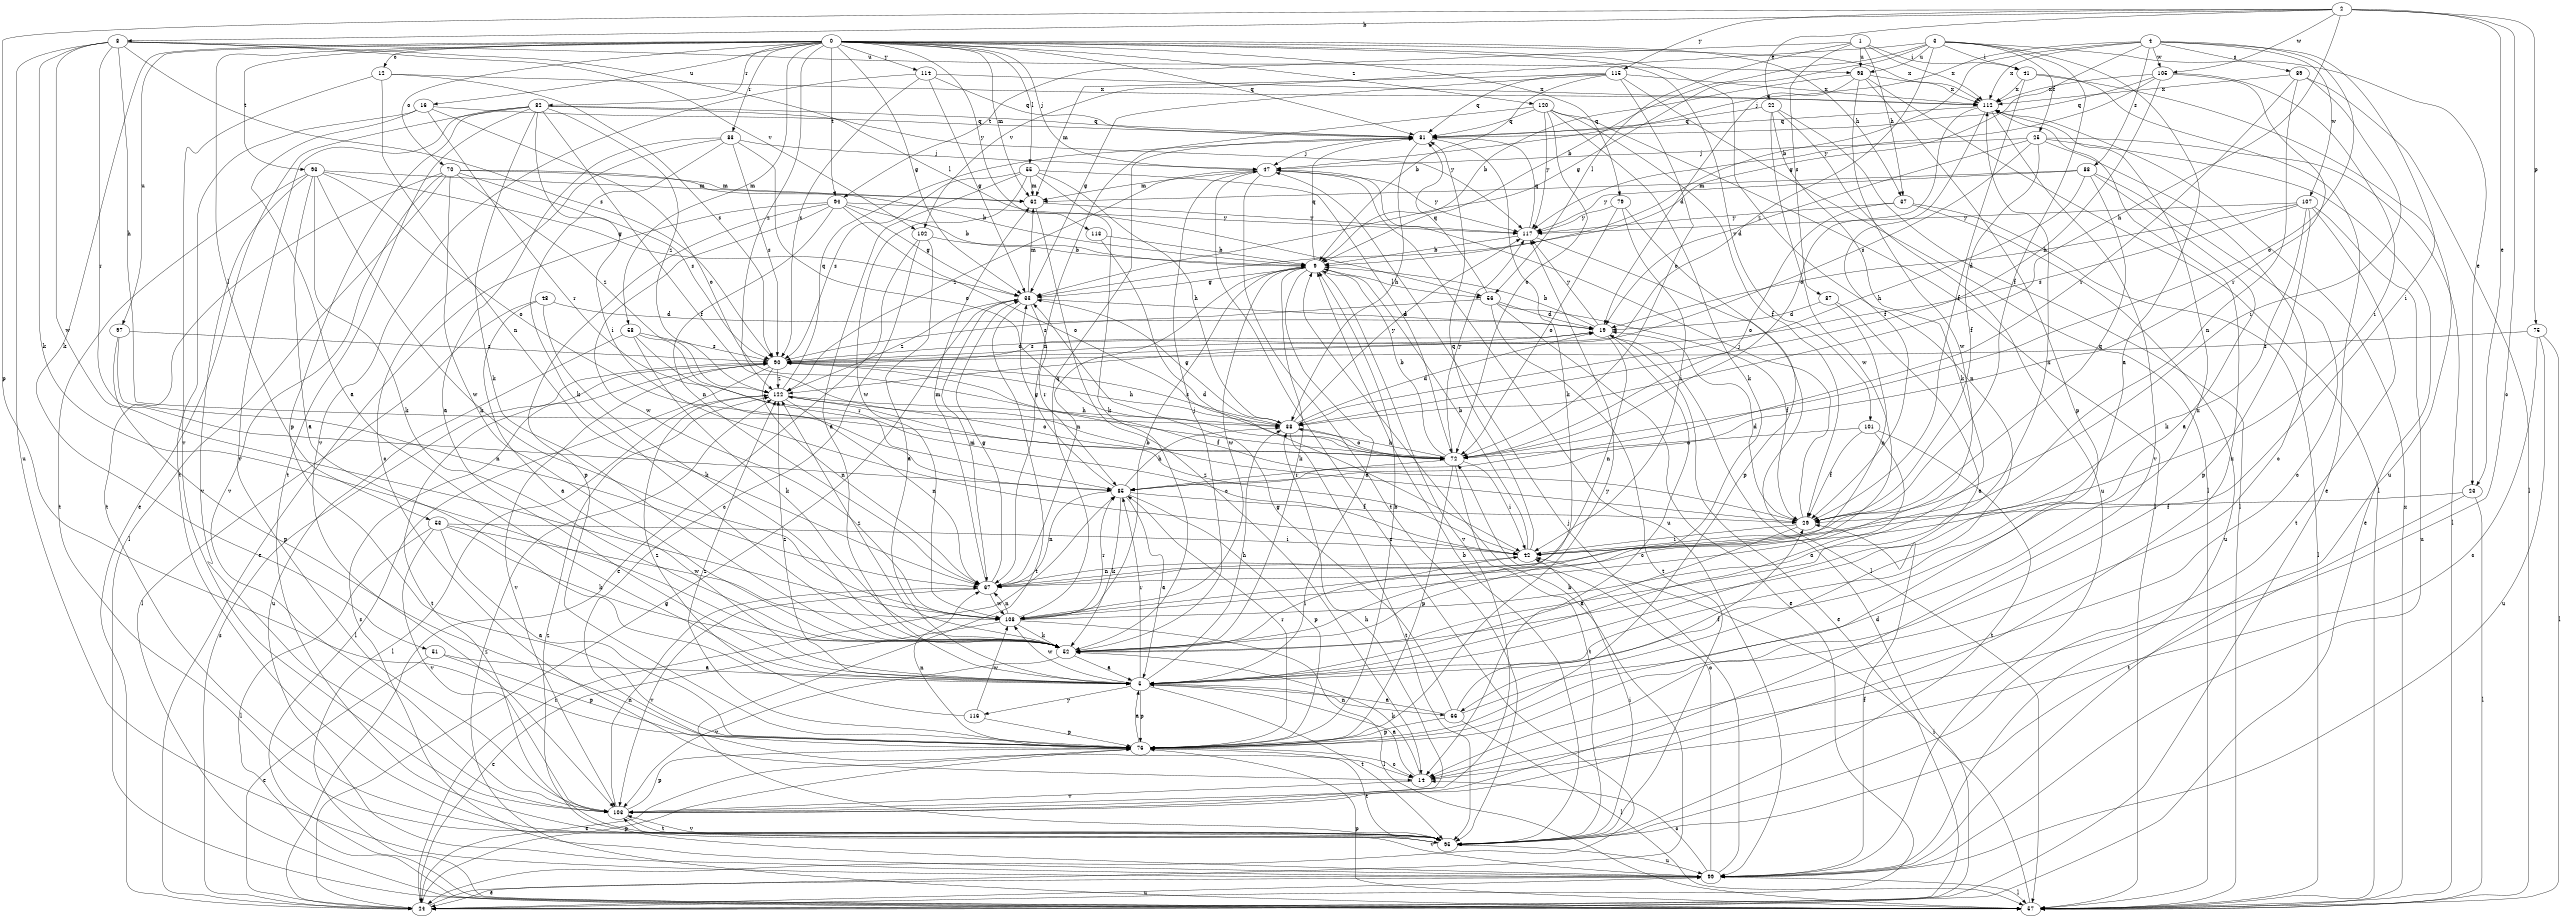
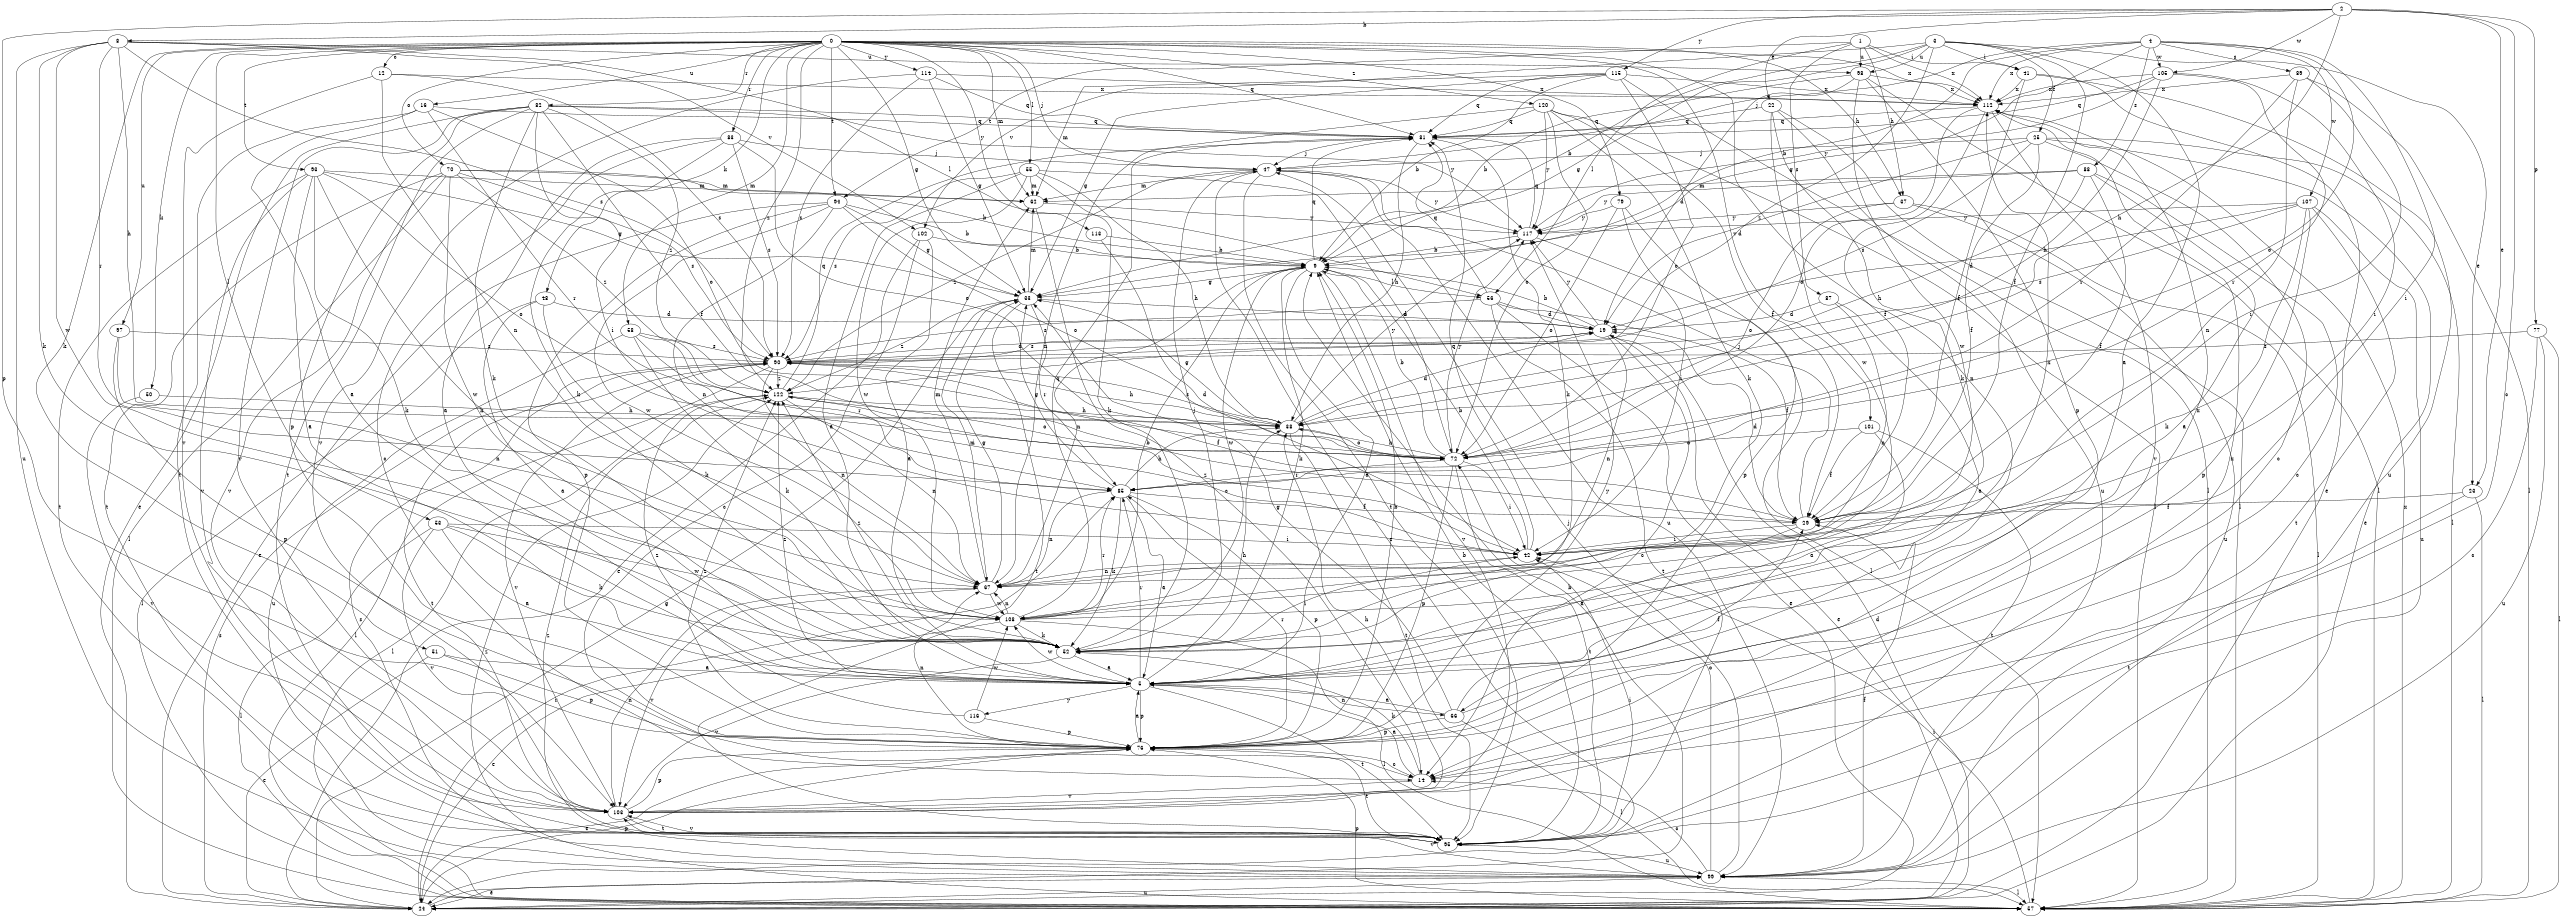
none -> (695, 178)
(1180, 218) -> none
(2537, 331) -> (2537, 331)
(2101, 347) -> (2101, 347)
none -> (149, 395)
(716, 711) -> (765, 665)
